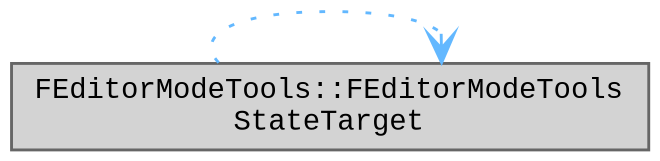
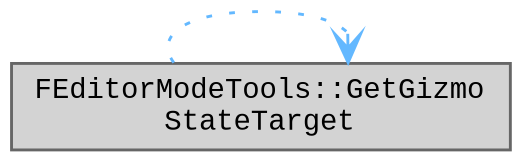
(330, 107) -> (261, 107)
